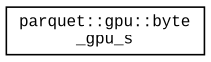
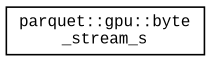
(105, 31) -> (105, 31)
